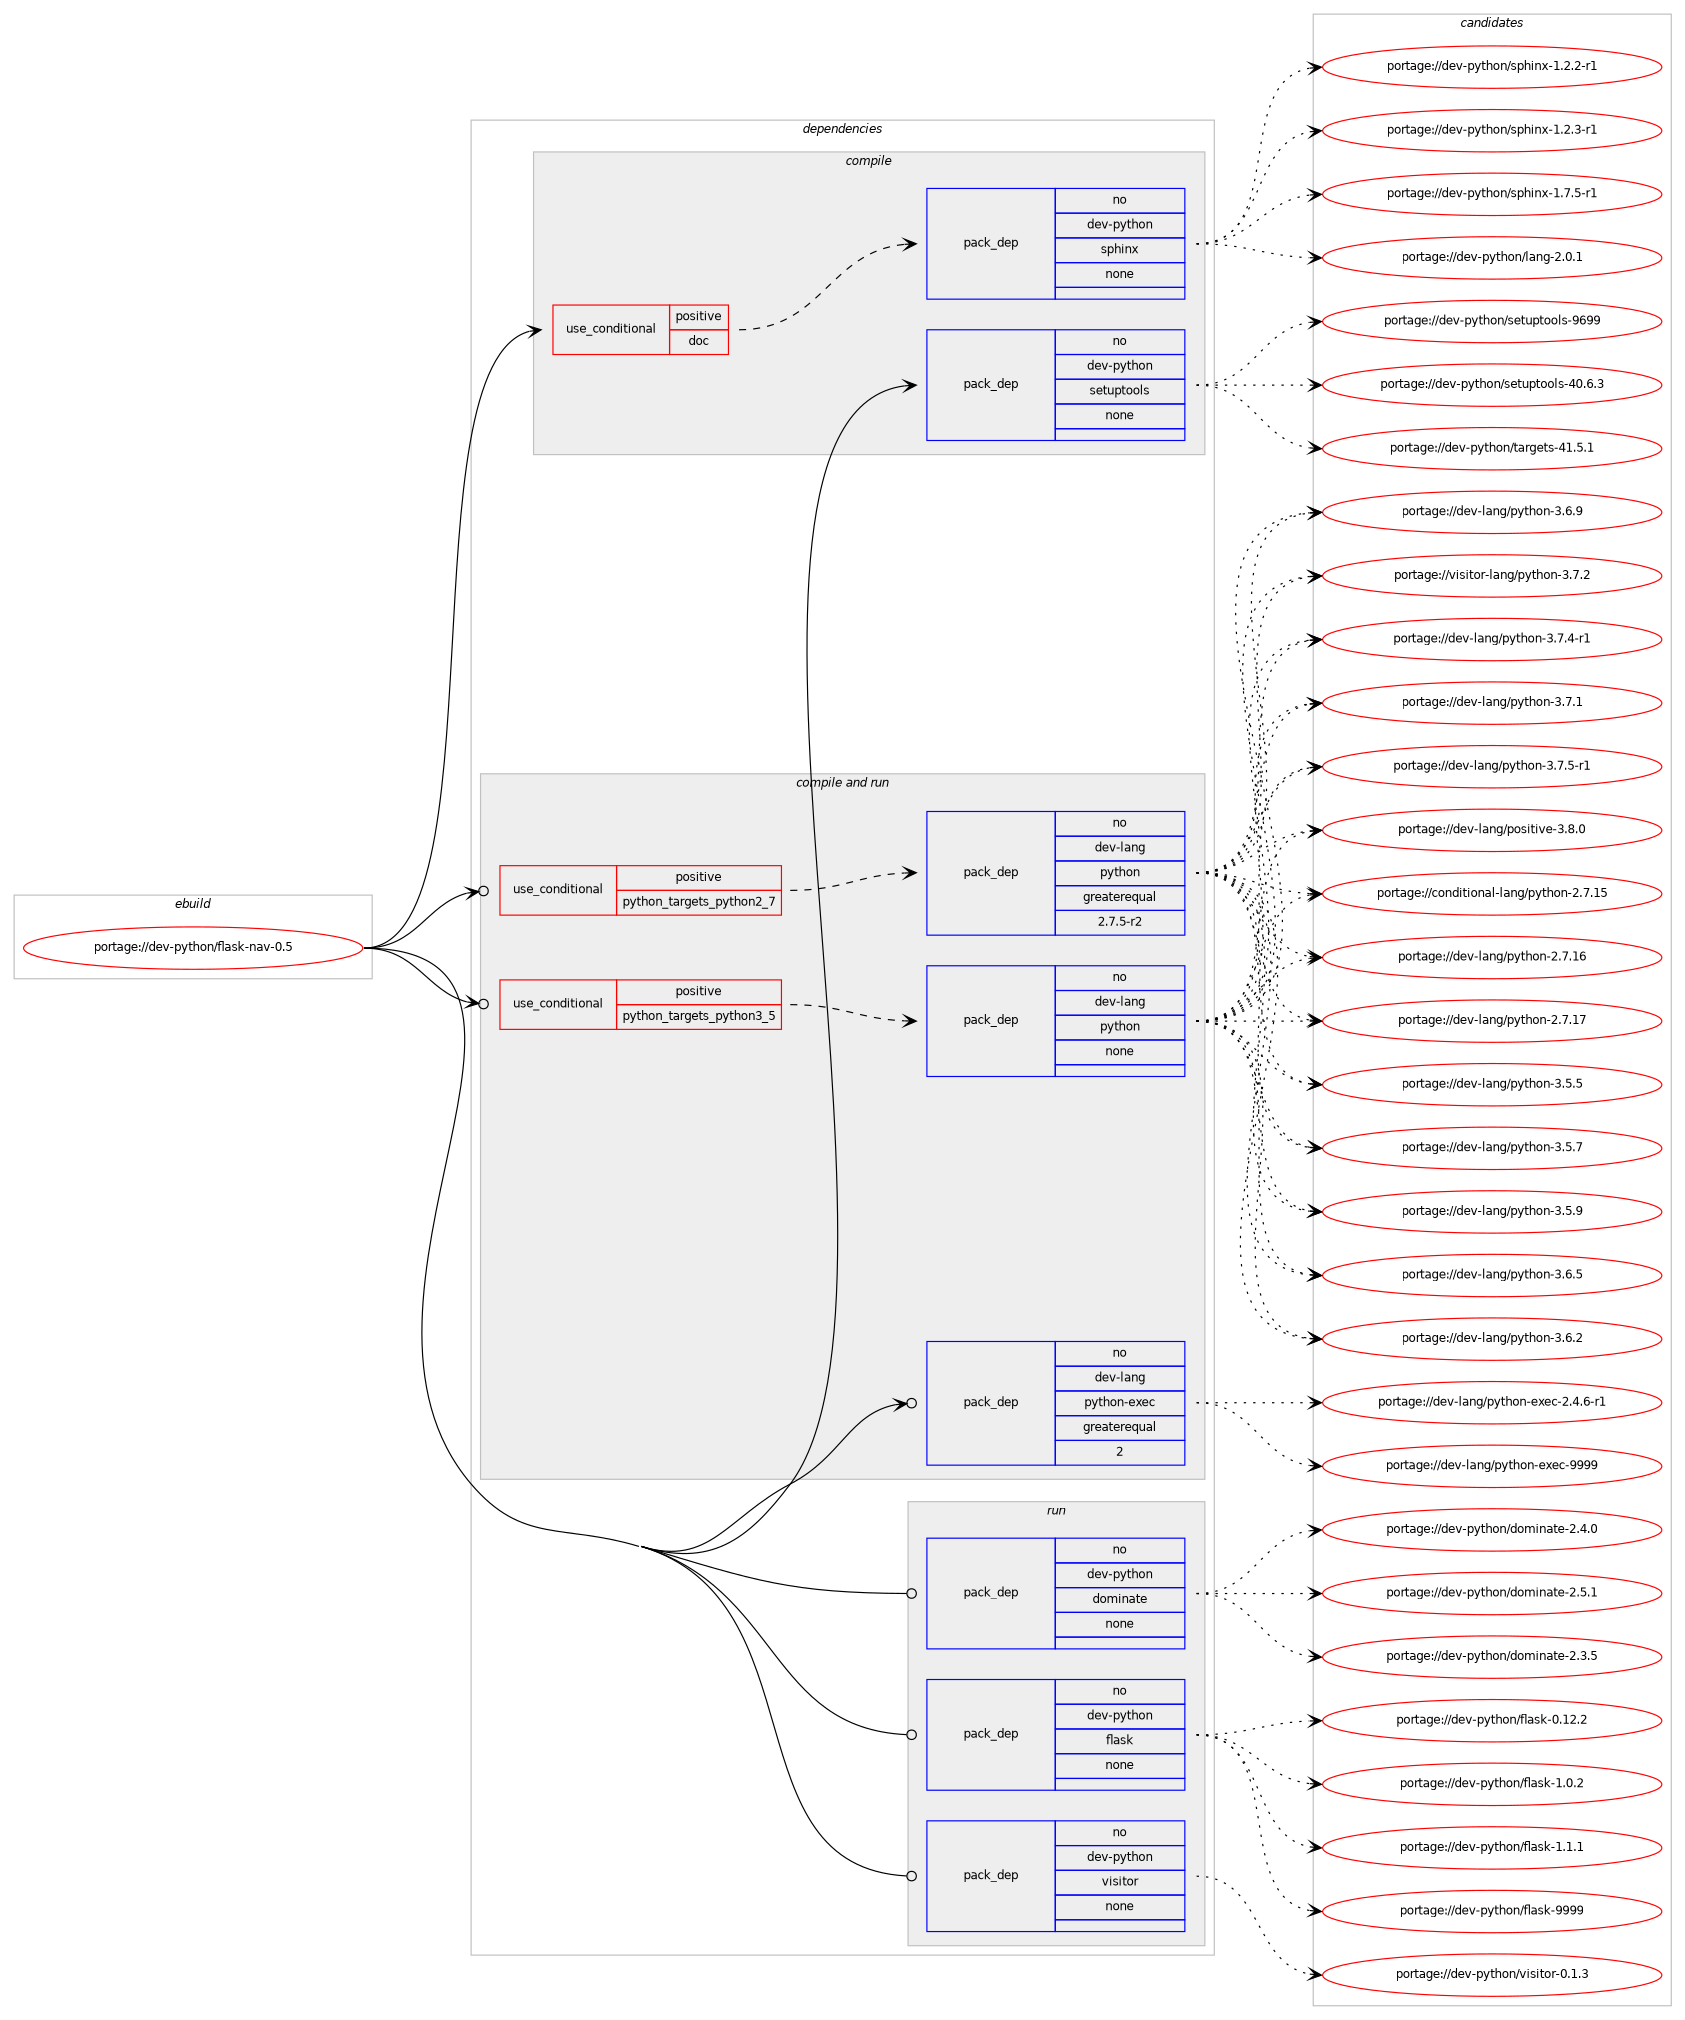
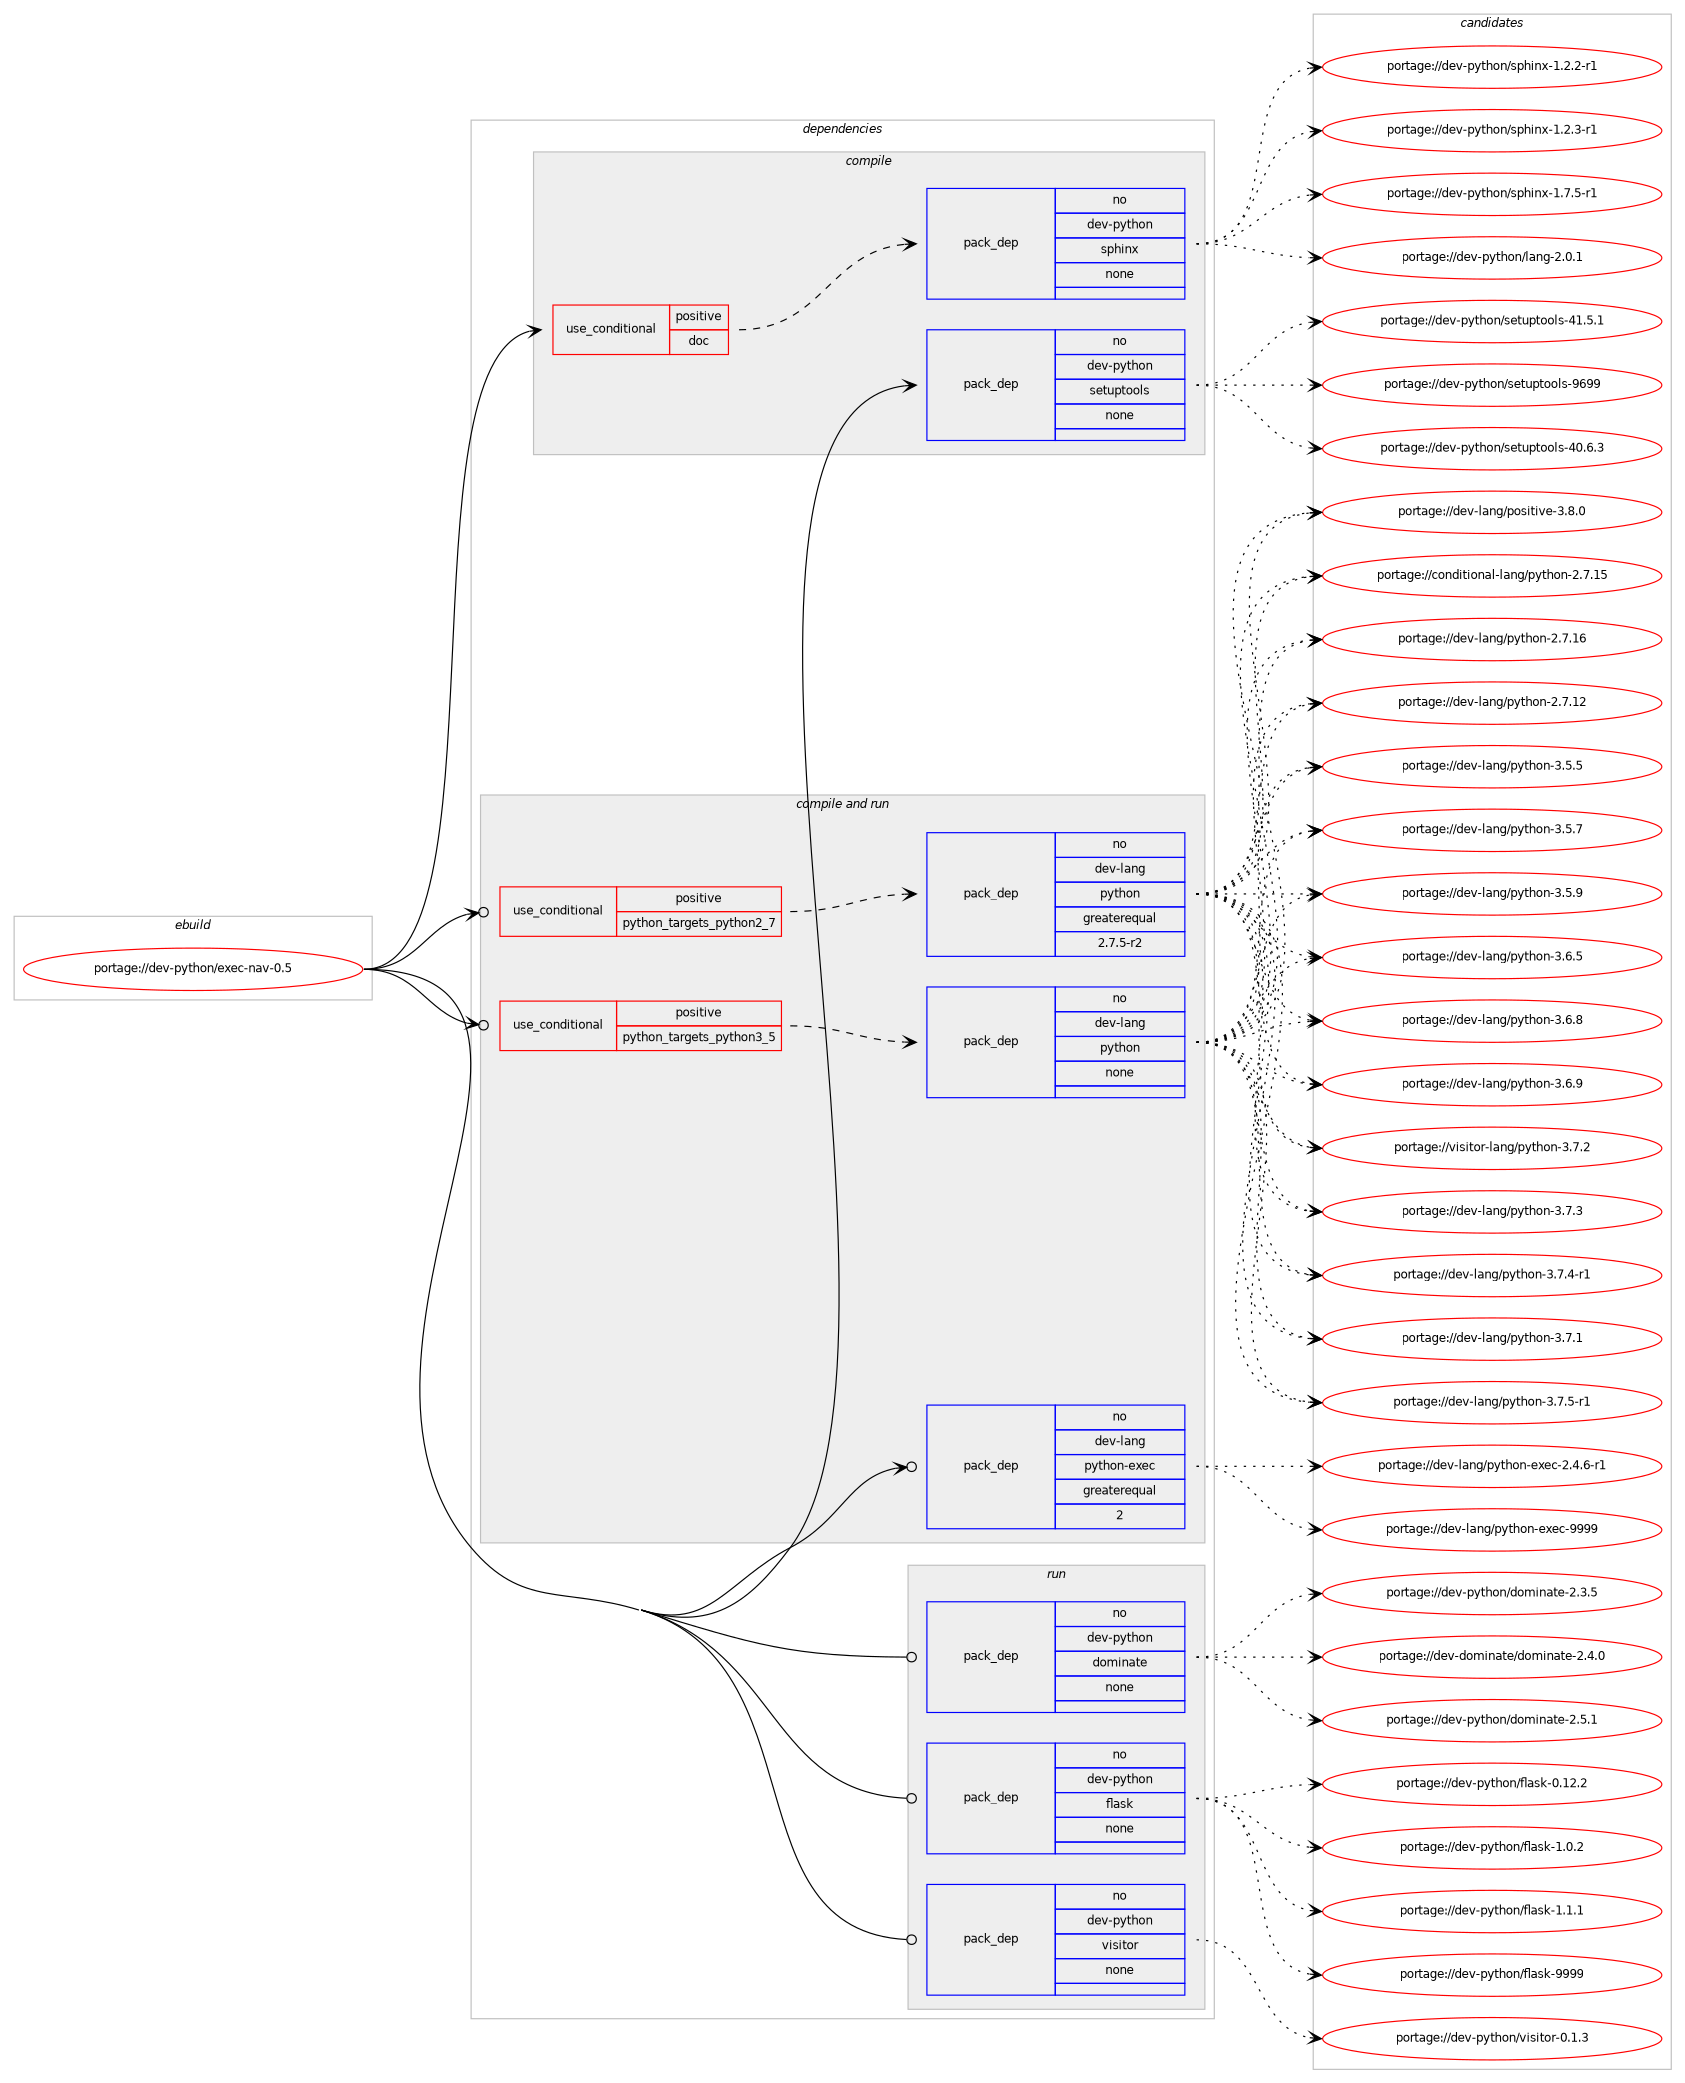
(1492, 449) -> (1492, 322)
(193, 948) -> (193, 969)
(1492, 1021) -> (1492, 703)
none -> (1492, 1212)
(1492, 1339) -> (1492, 1021)
(1492, 1530) -> (1492, 1657)
